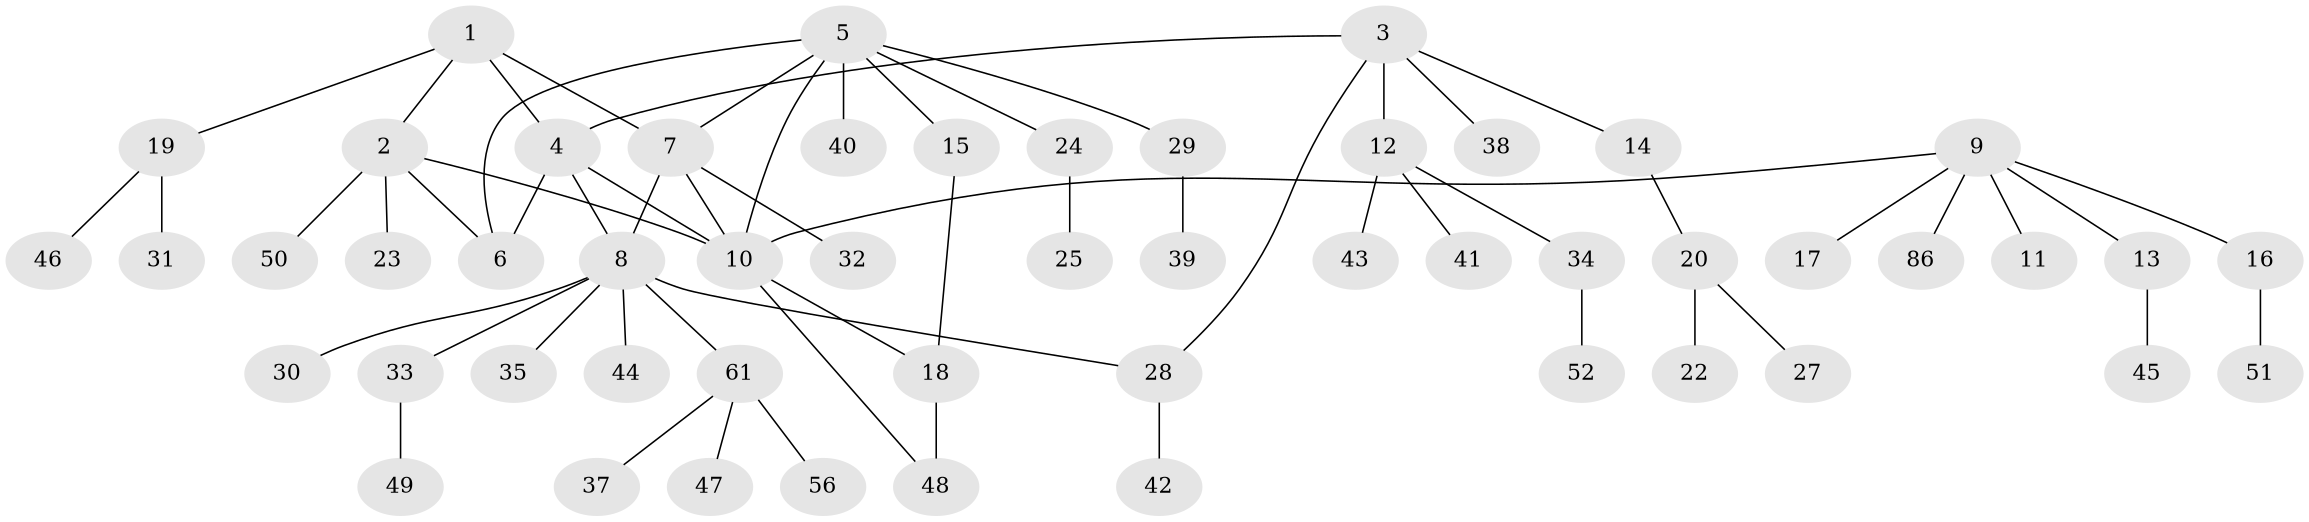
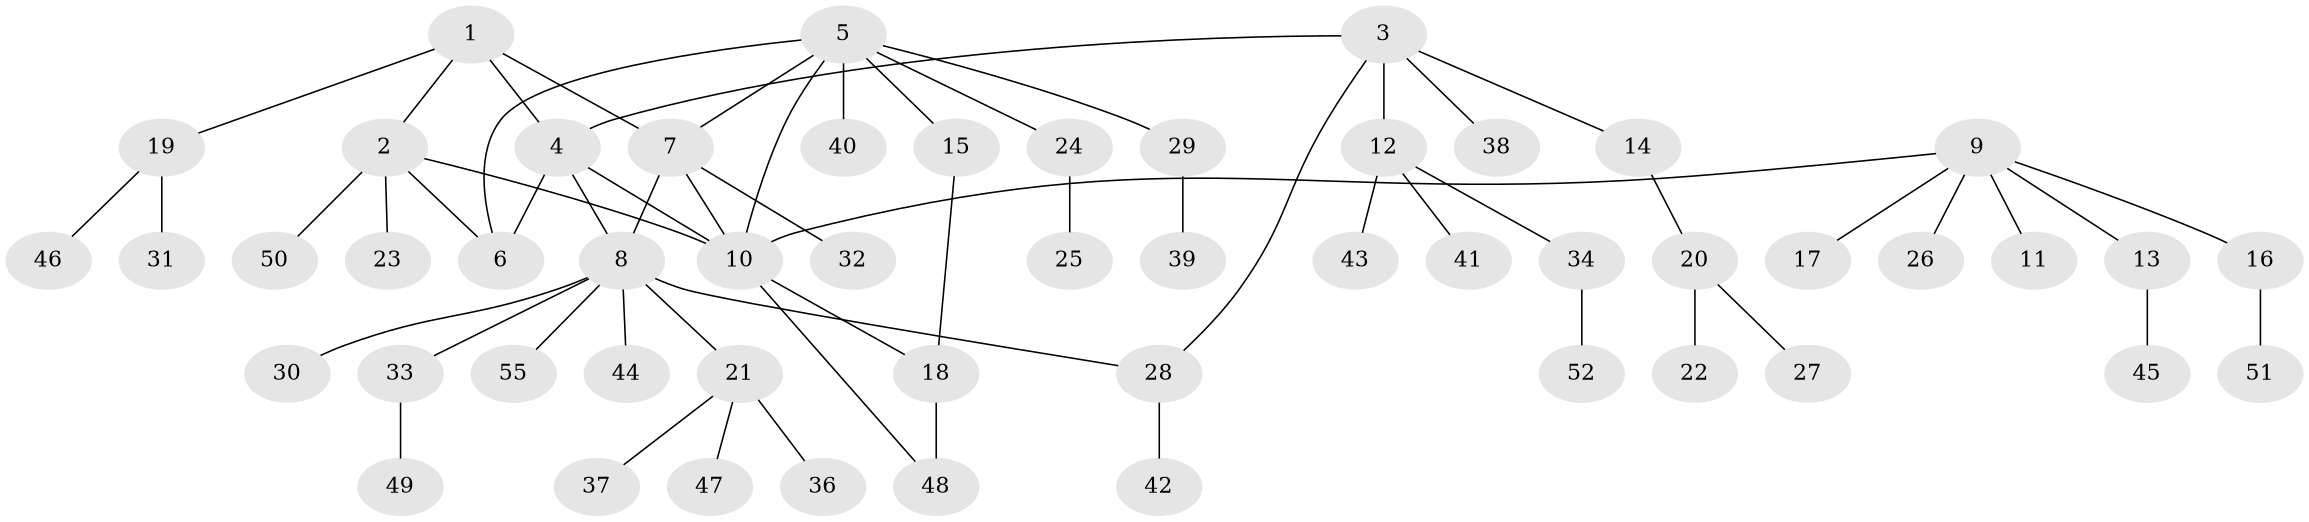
(1921, 261) -> (1921, 261)
(514, 374) -> (514, 374)
(740, 374) -> (740, 374)
(823, 487) -> (823, 487)
